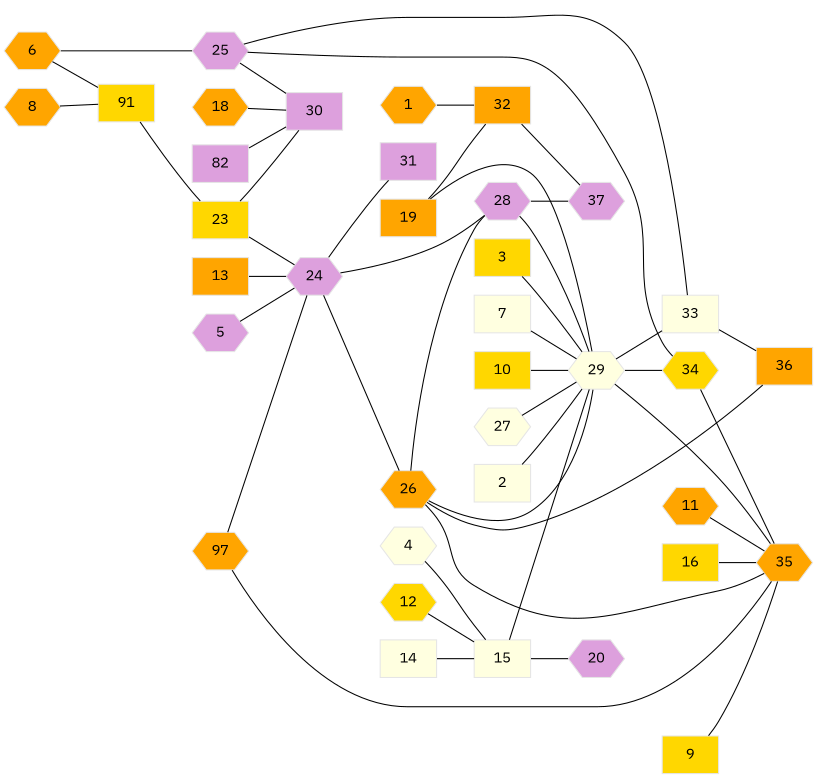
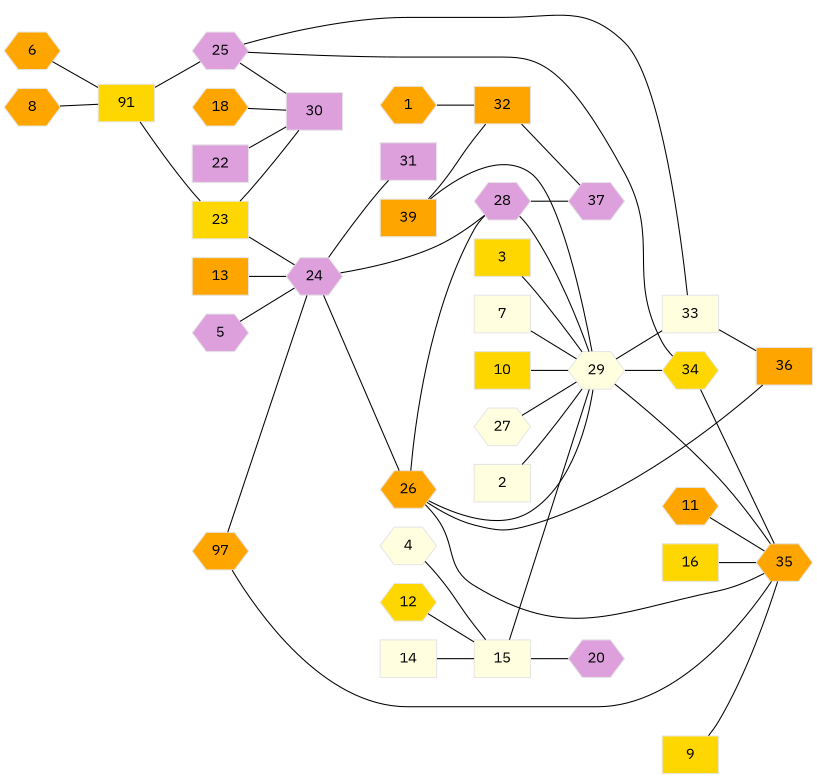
(126, 51) -> (178, 75)
(220, 164) -> (220, 164)
(408, 218) -> (408, 218)
